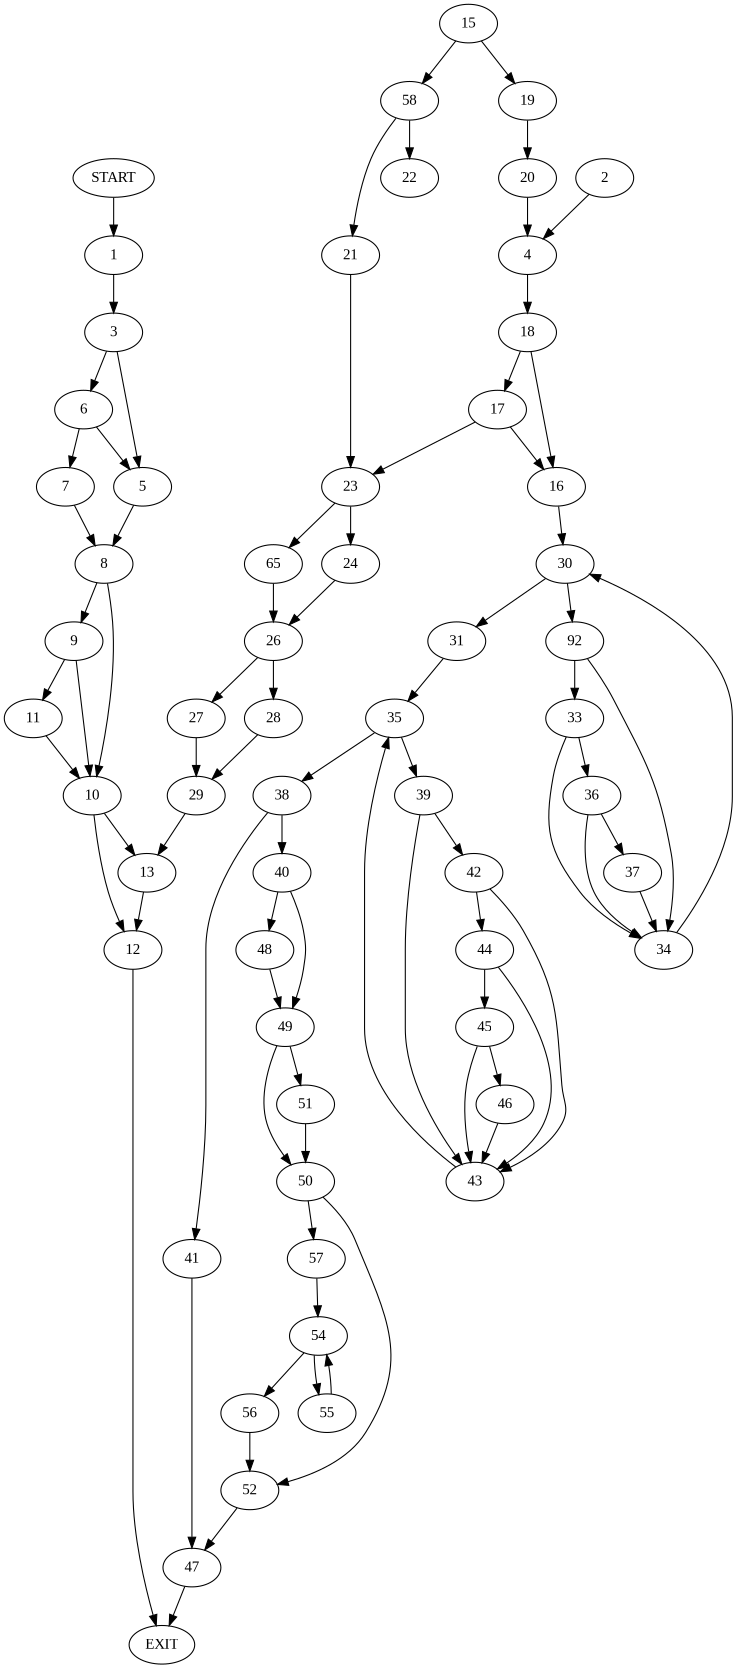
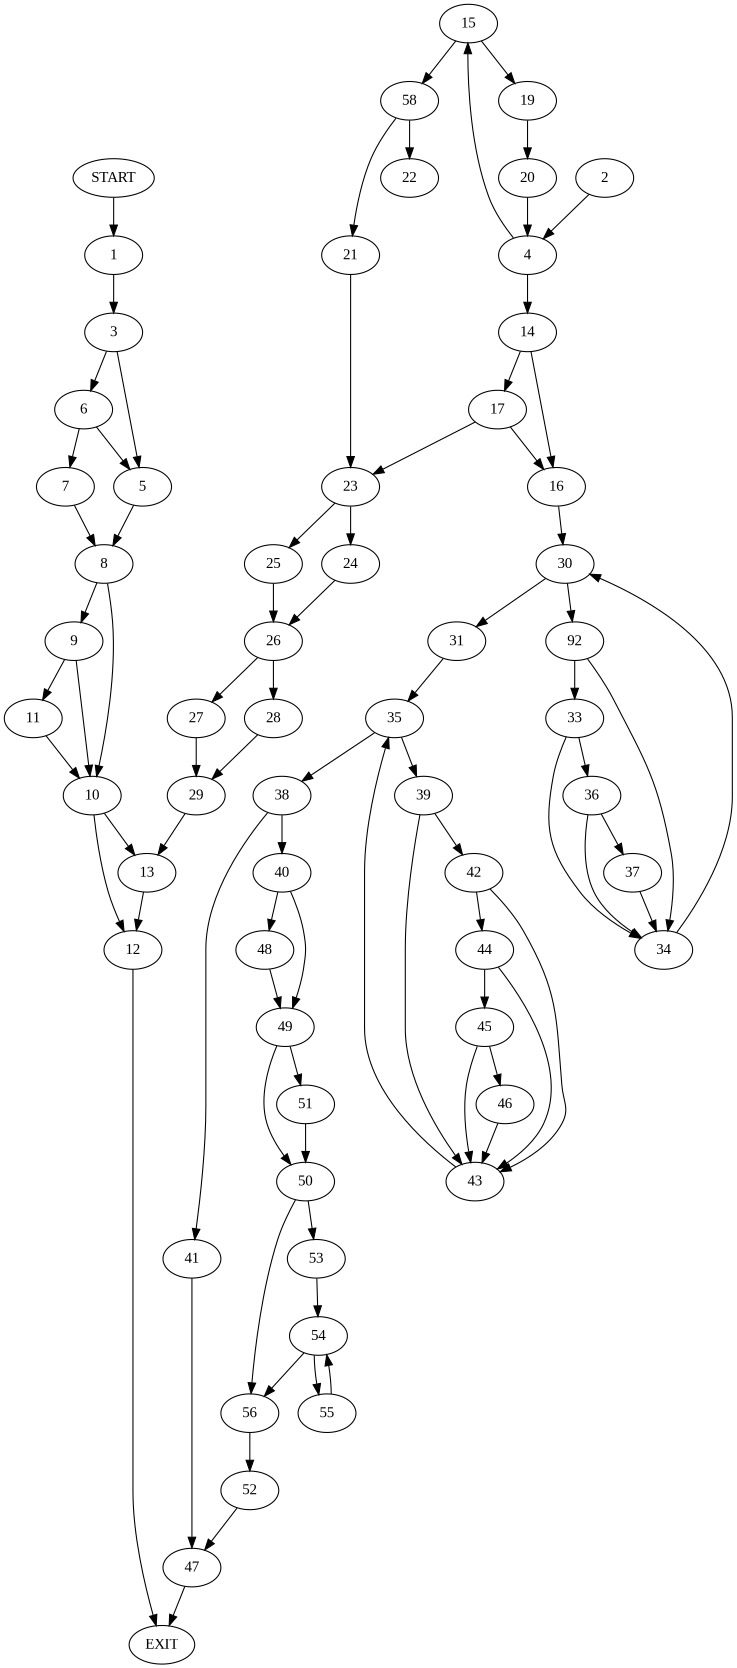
none -> (476, 150)
(528, 332) -> (528, 332)
(273, 564) -> (273, 564)
(316, 1259) -> (316, 1259)
(391, 1356) -> (265, 1289)
